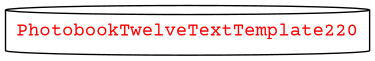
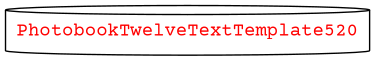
(188, 30) -> (188, 30)
